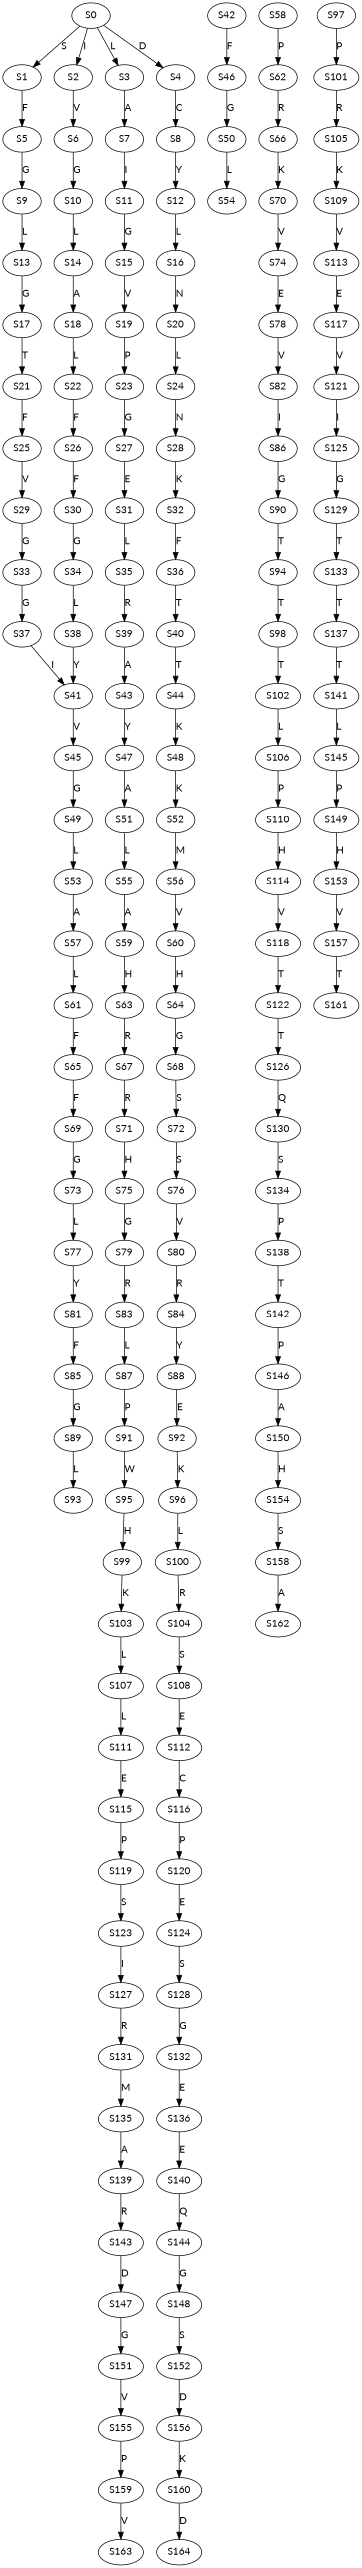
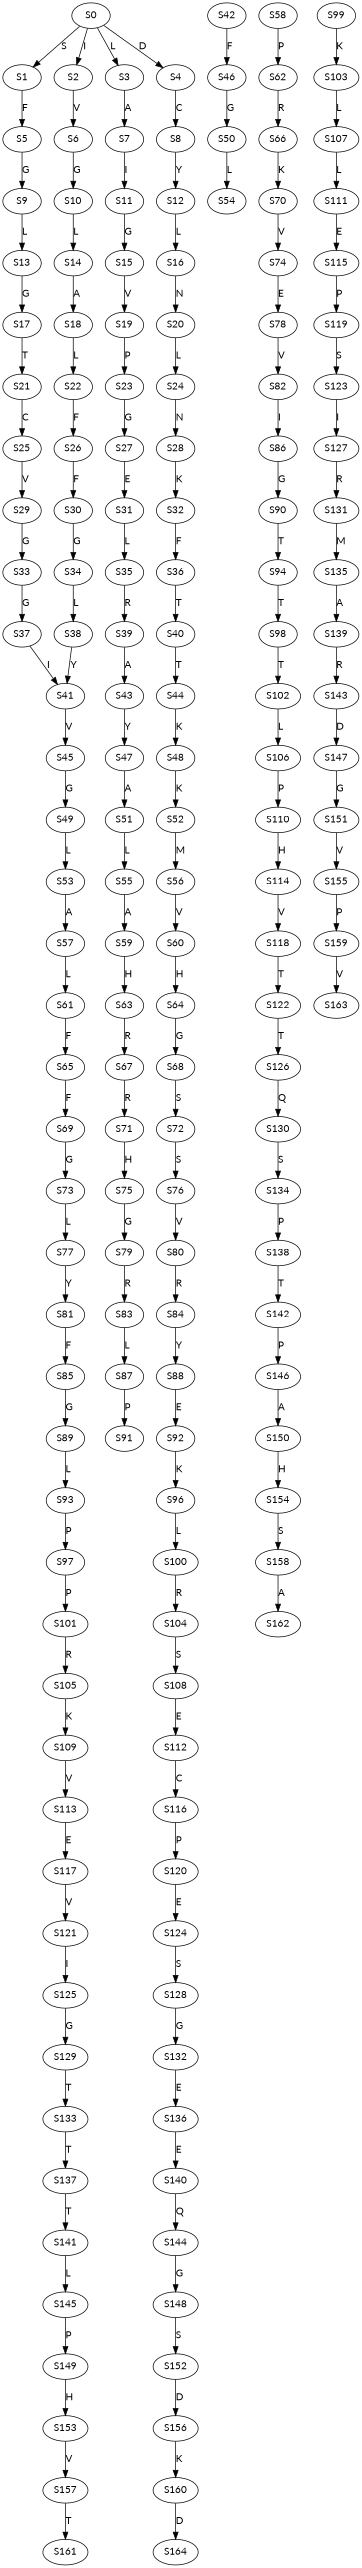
(25, 418) -> (26, 418)
(124, 1500) -> none
none -> (65, 1528)
